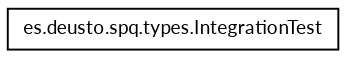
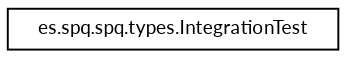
(173, 29) -> (173, 29)
